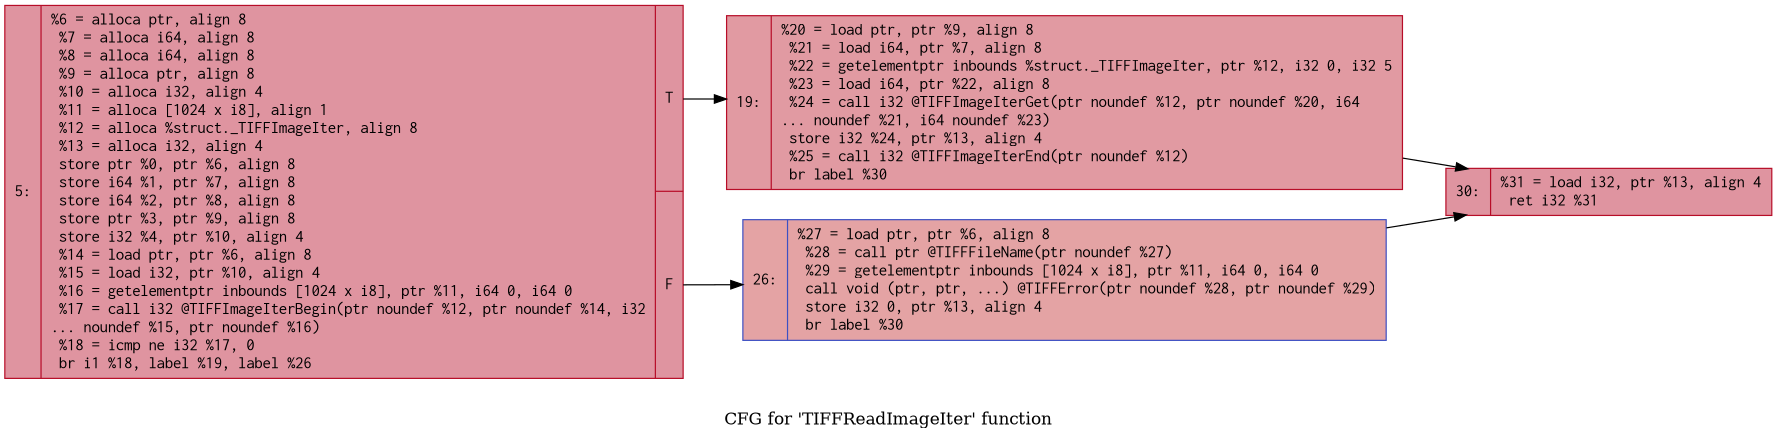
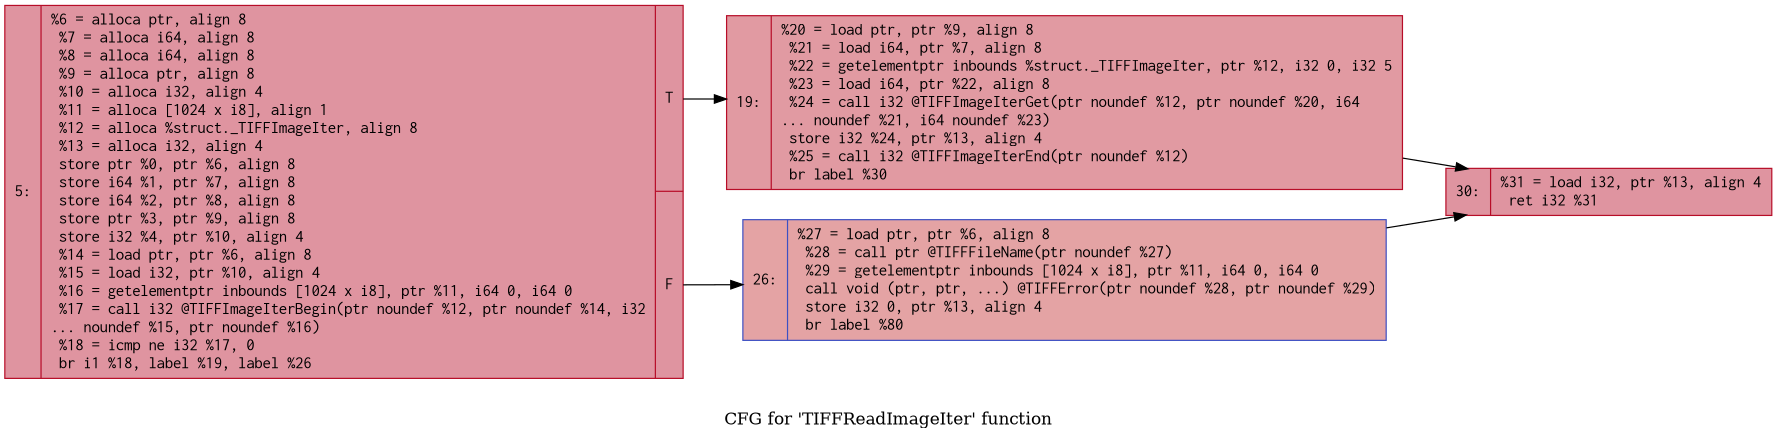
(850, 325) -> (850, 325)
